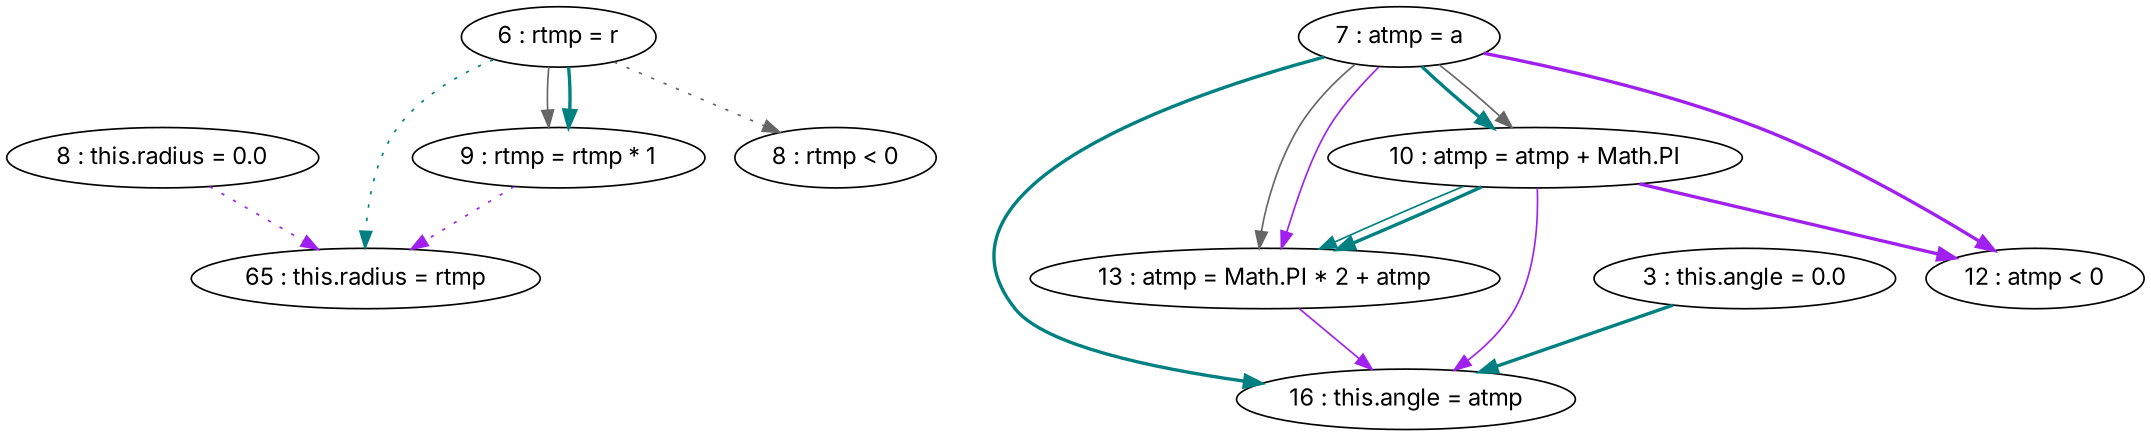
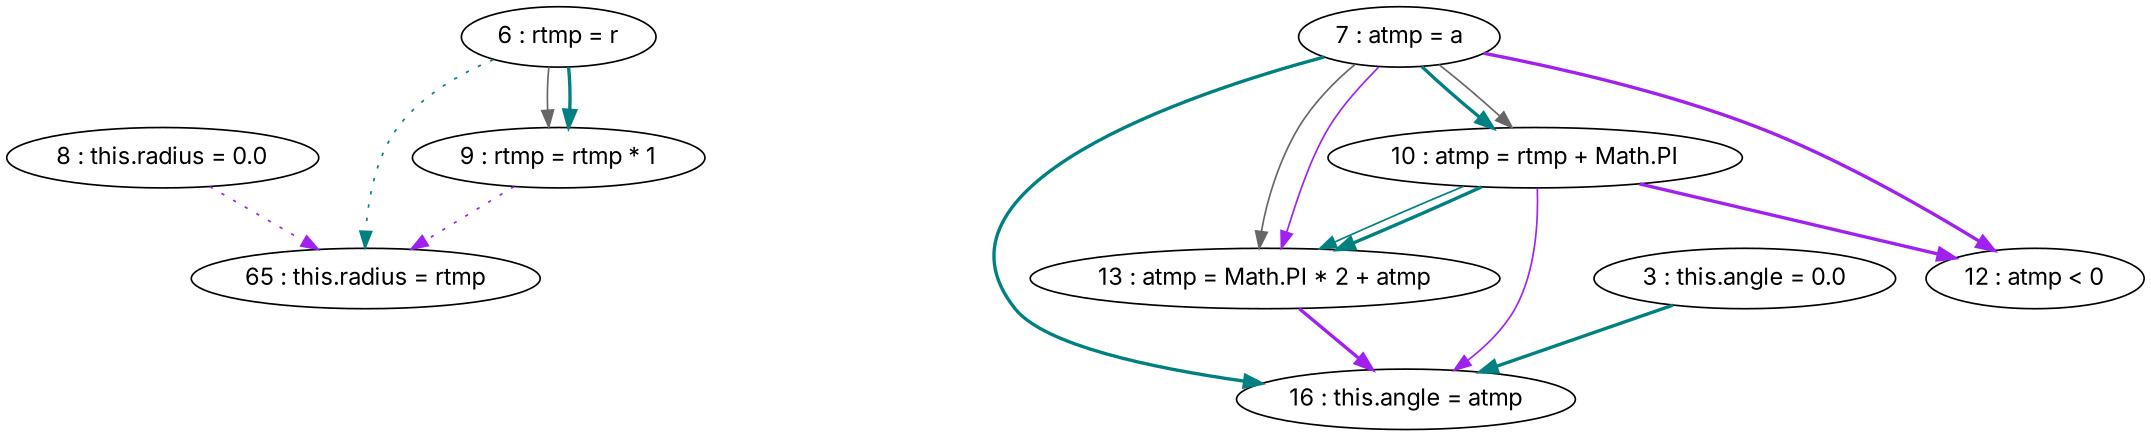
(836, 158) -> none
(1535, 158) -> (1535, 158)
(1329, 334) -> (1329, 334)
